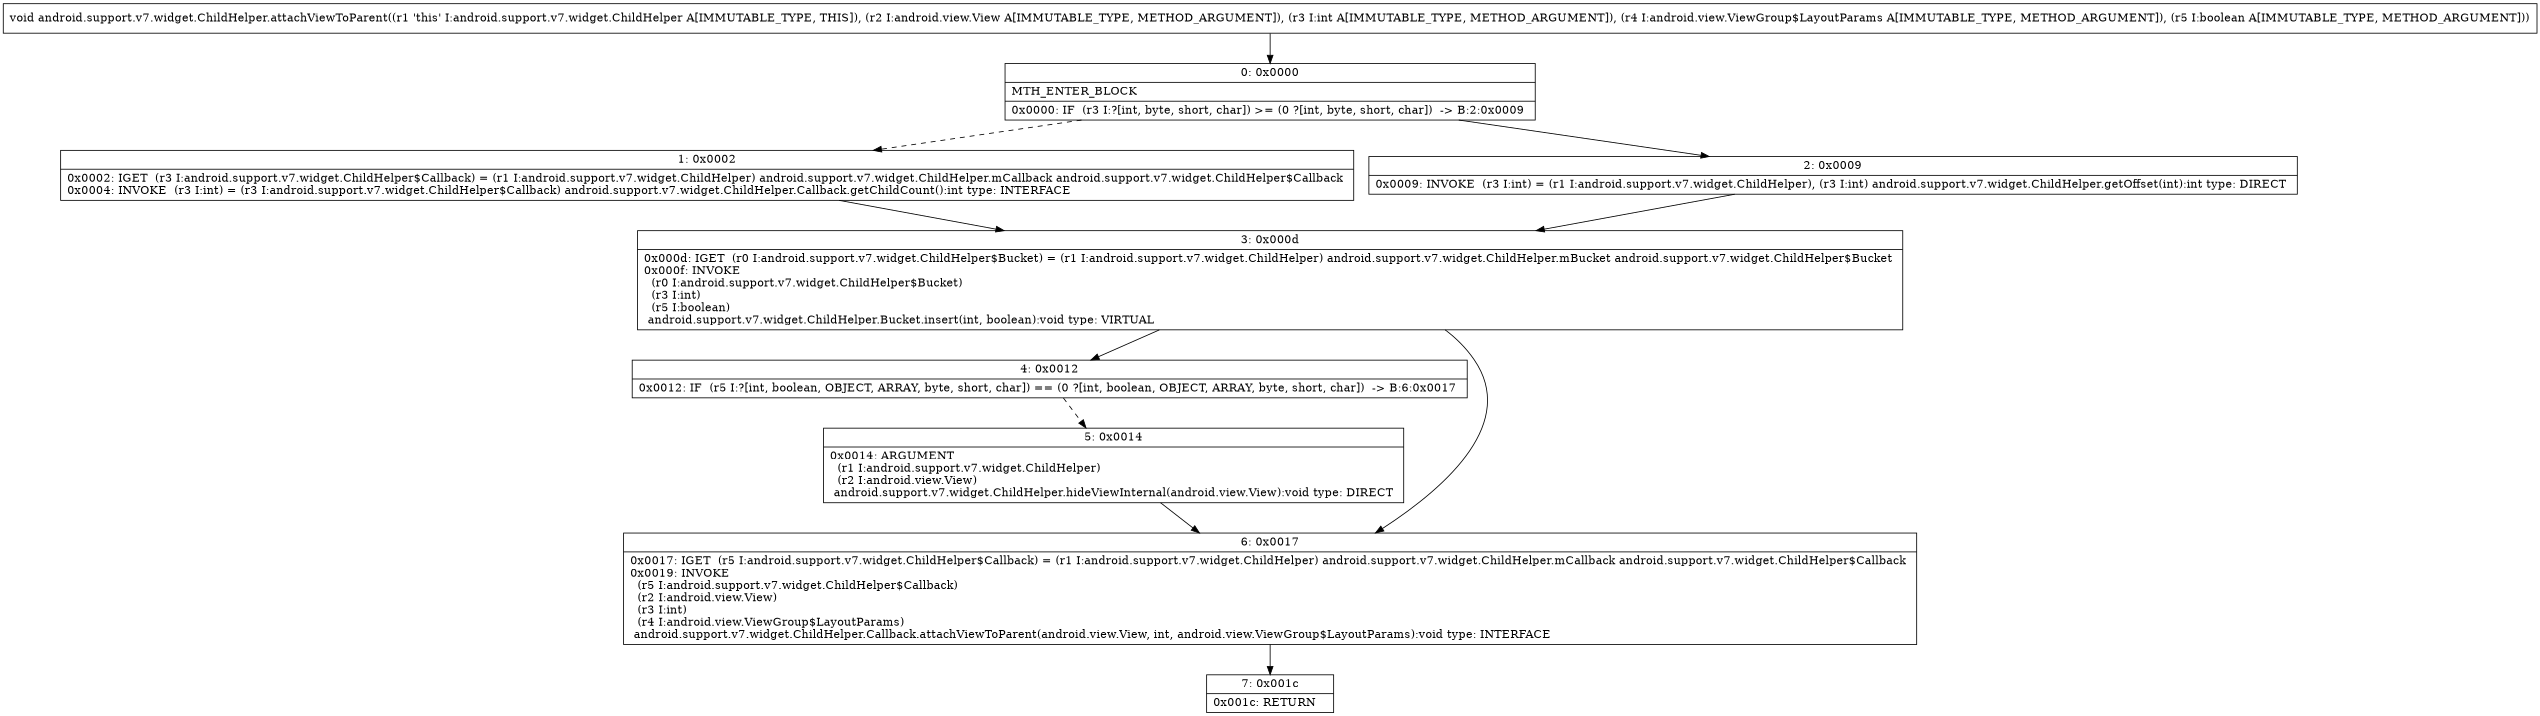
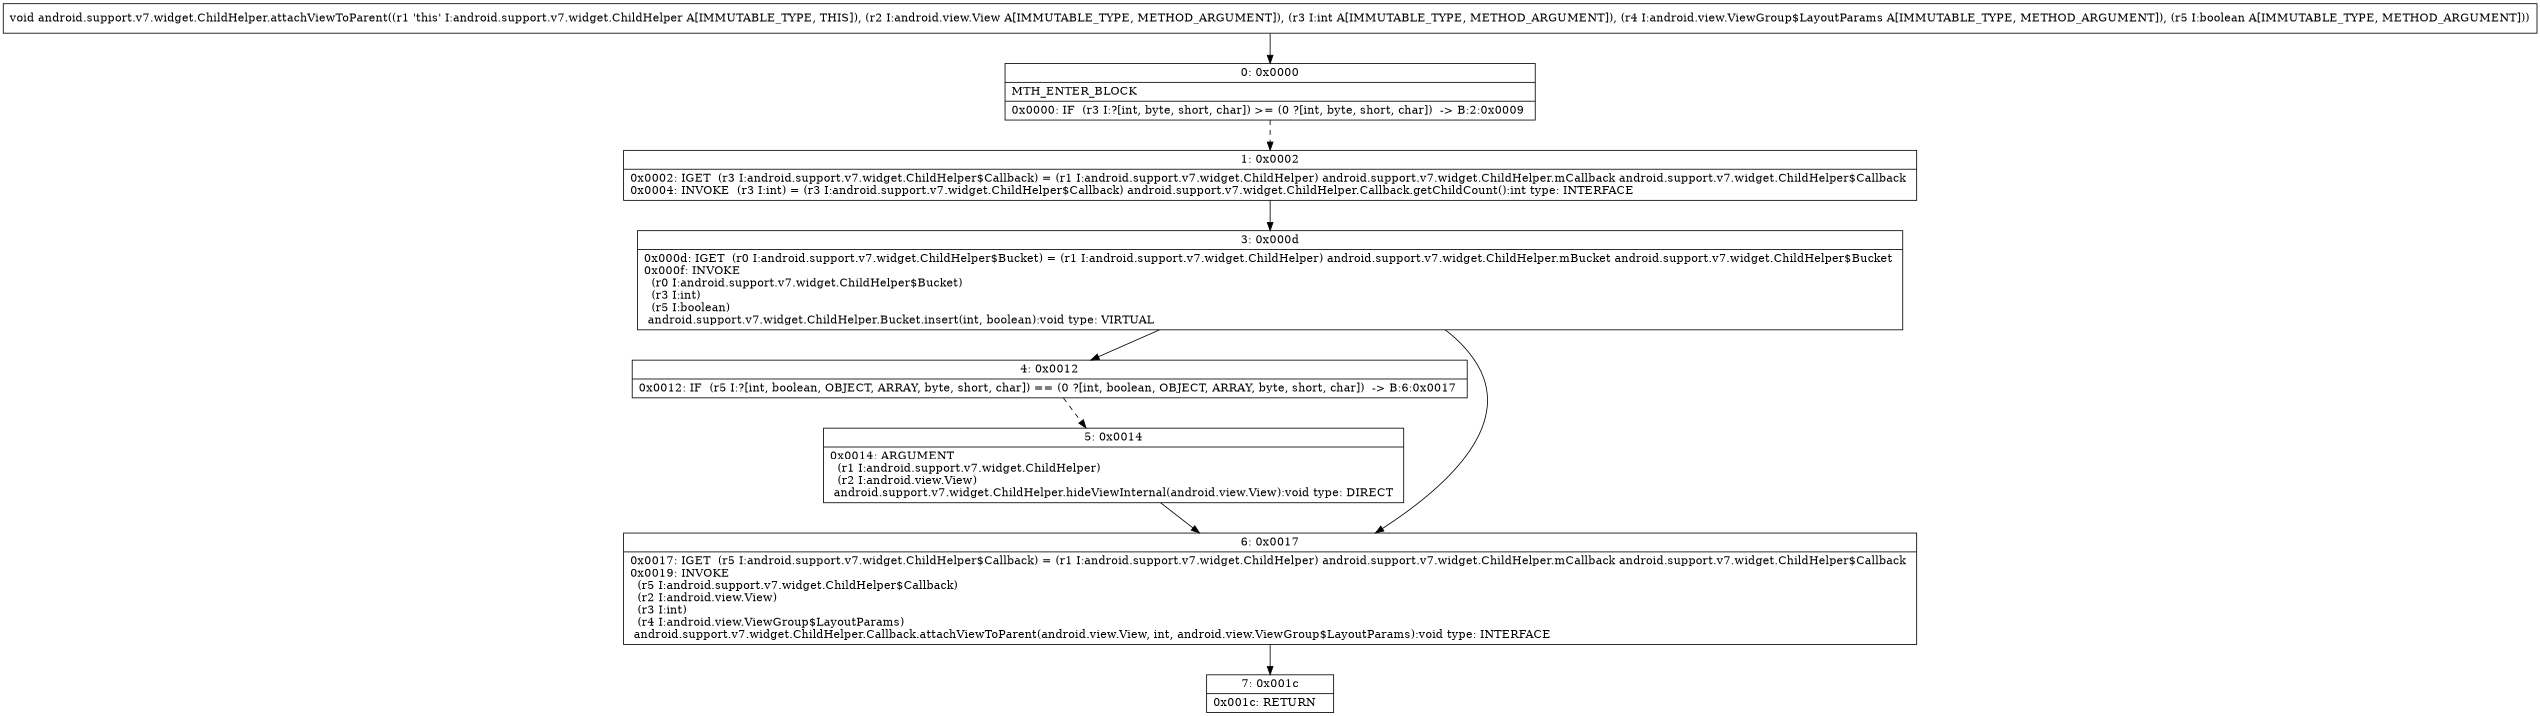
(1833, 175) -> none
